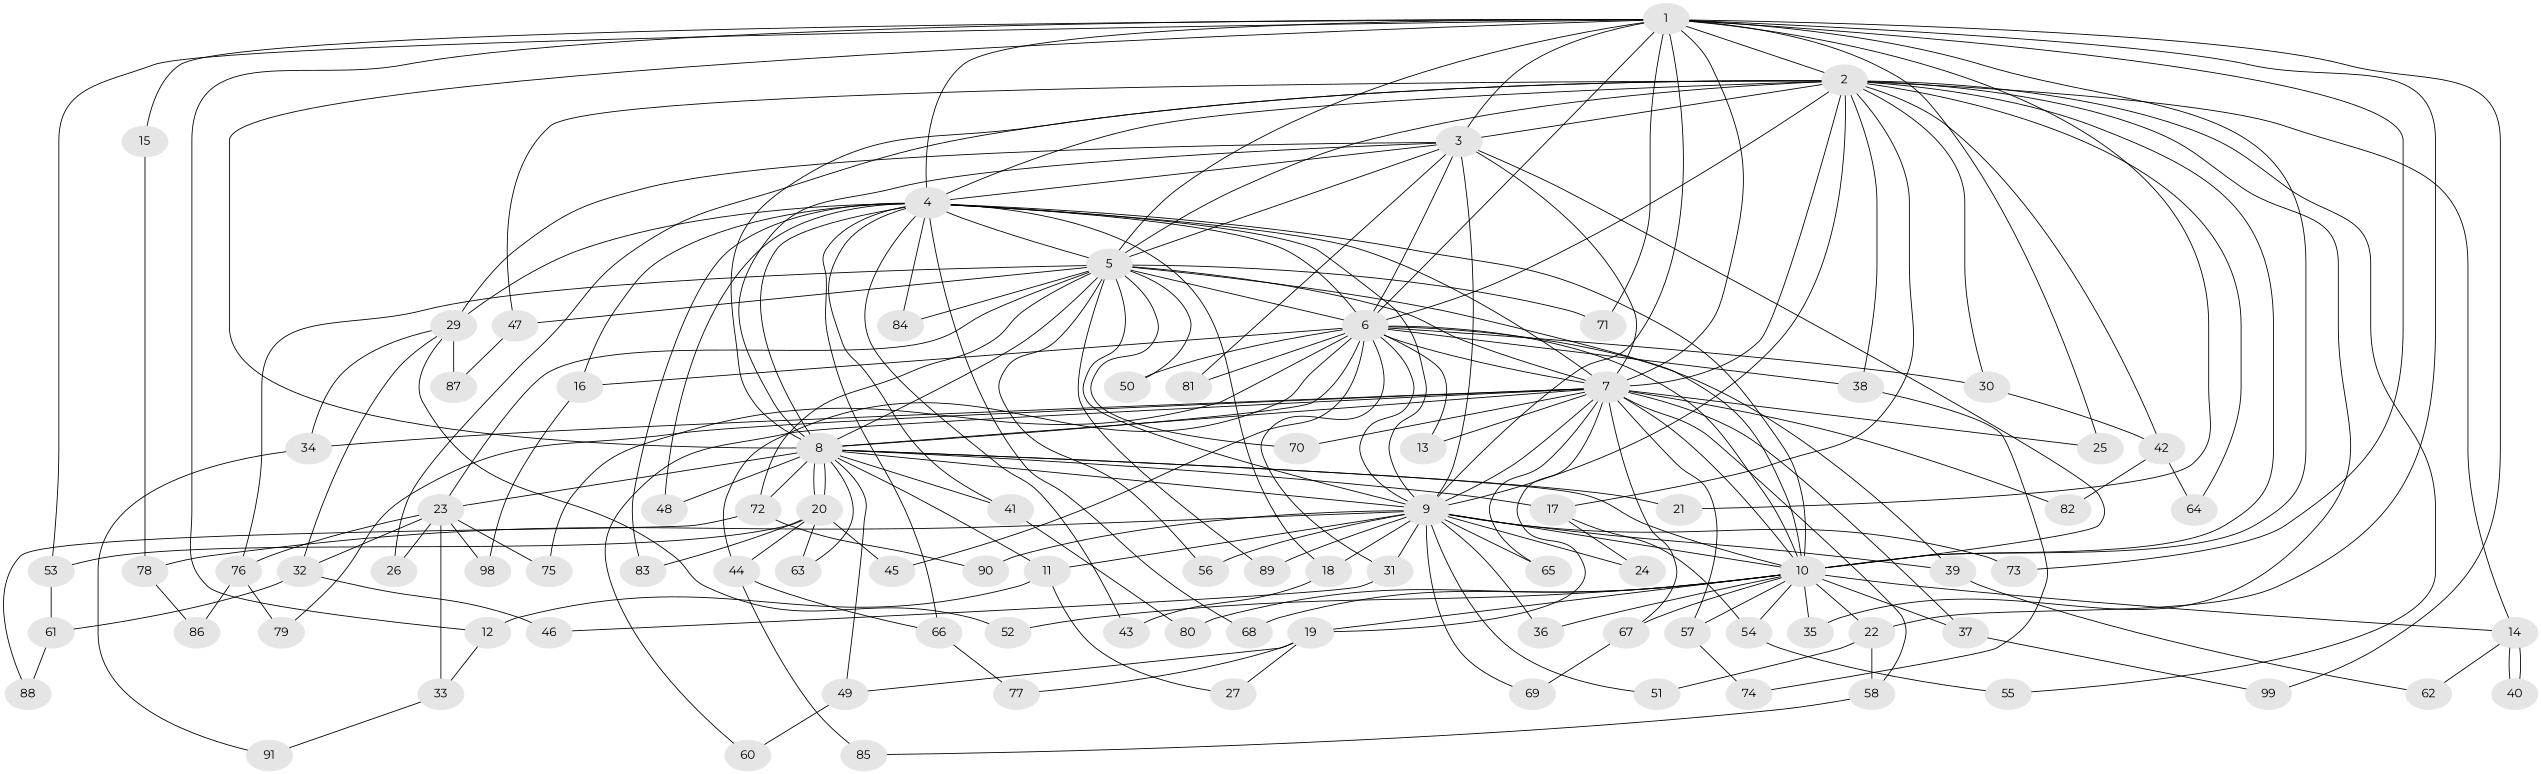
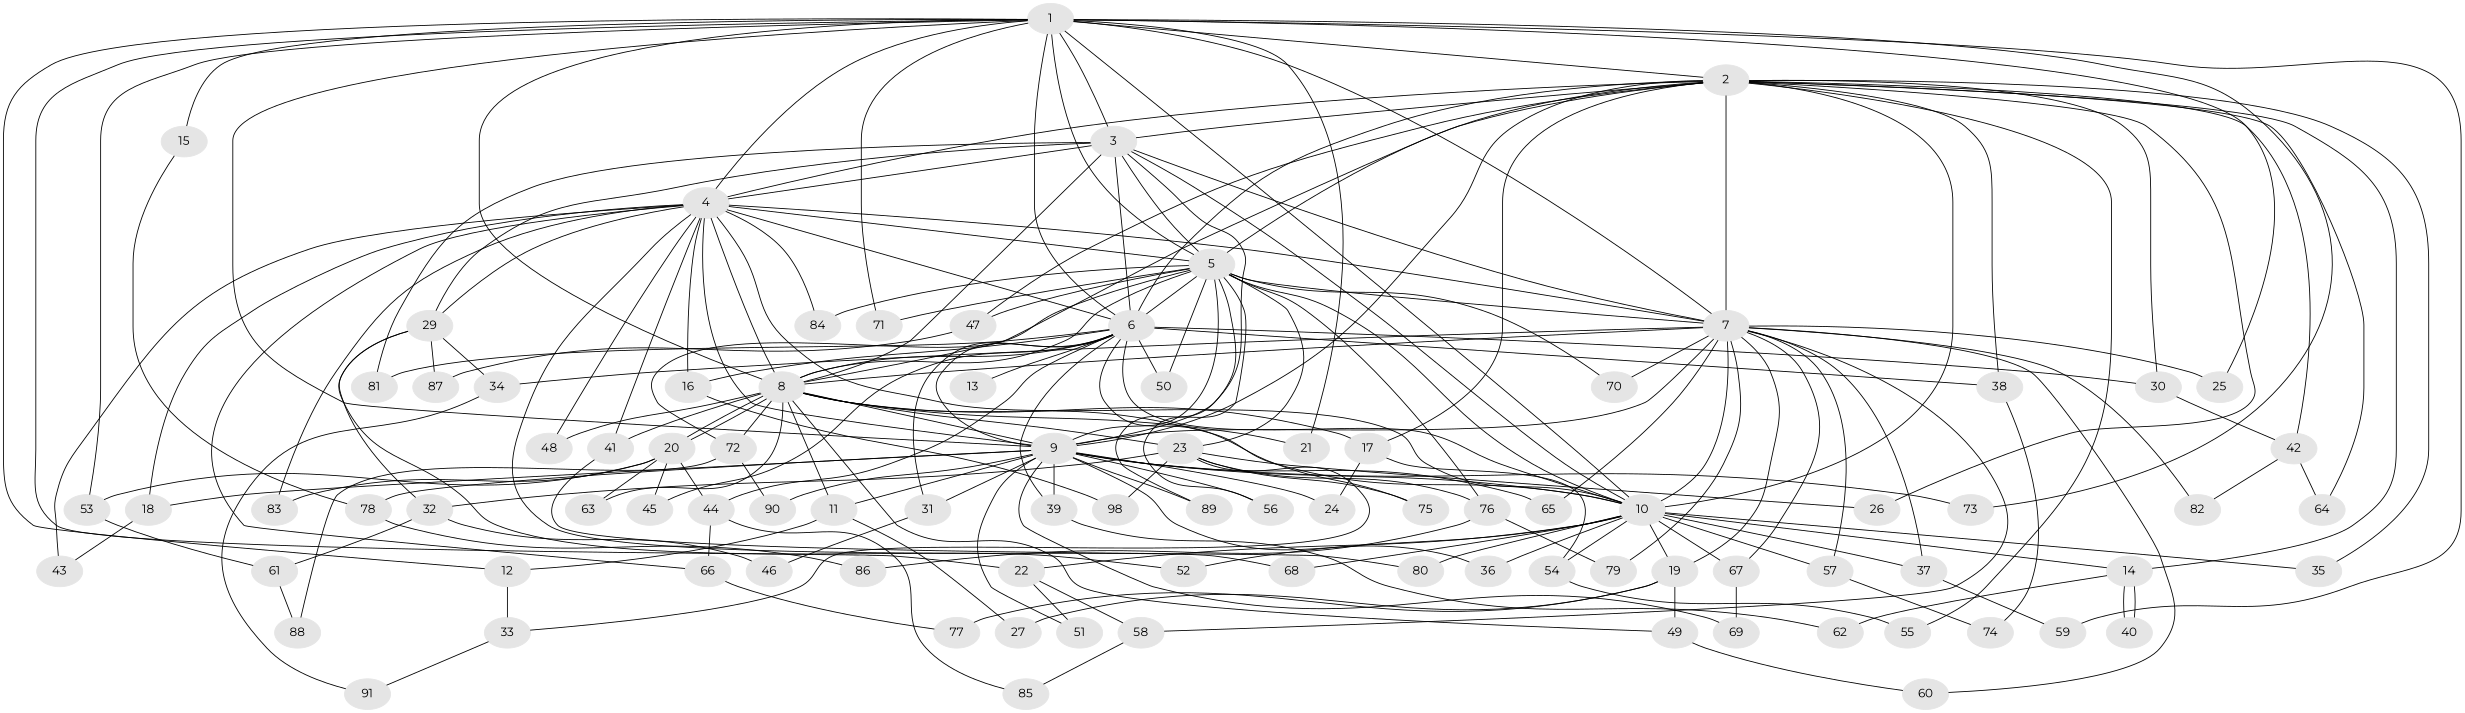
(1483, 363) -> none
(1508, 420) -> none
(2268, 694) -> (2063, 633)
